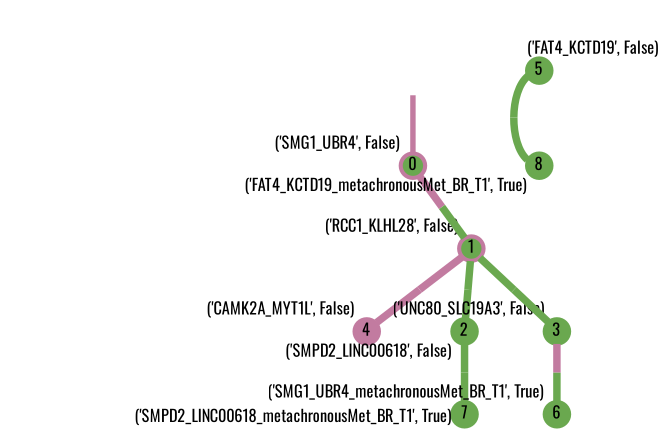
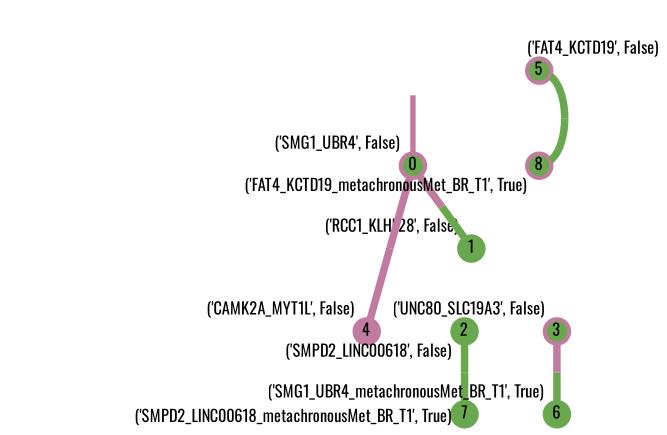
(539, 71) -> (539, 71)
(514, 118) -> (565, 118)
(539, 166) -> (539, 166)
(471, 249) -> (471, 249)
(419, 290) -> (390, 248)
(468, 290) -> none
(514, 290) -> none
(557, 331) -> (557, 331)
